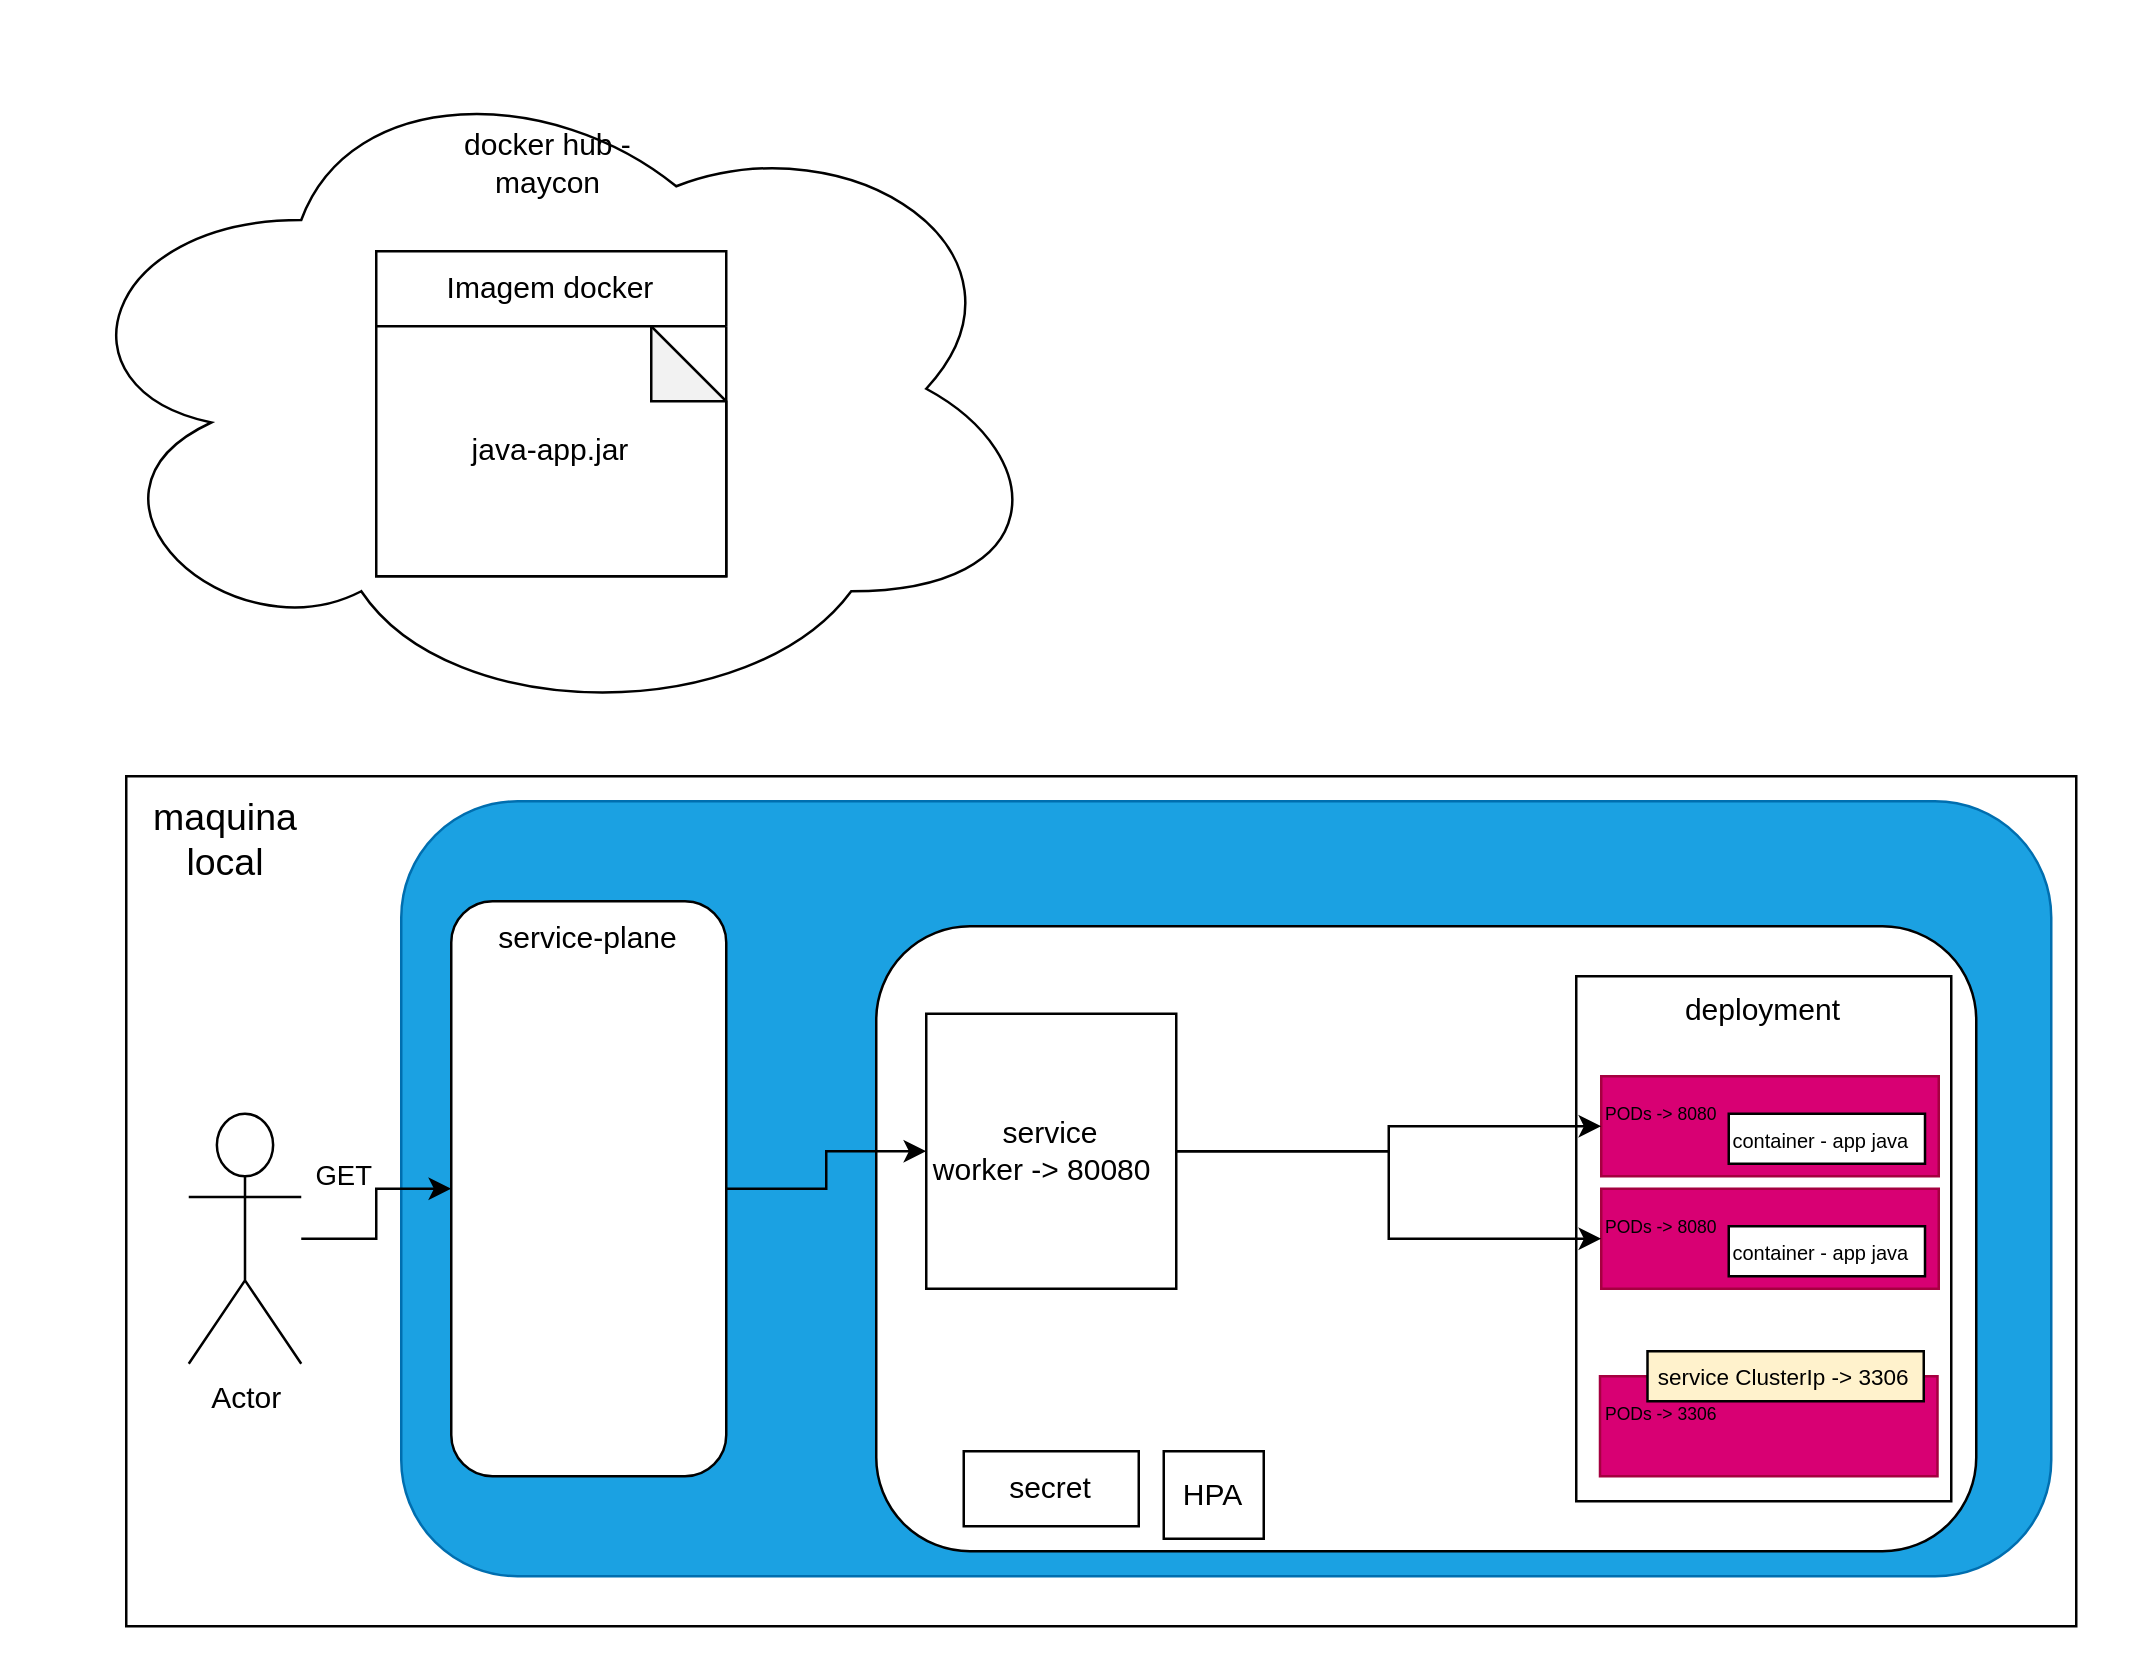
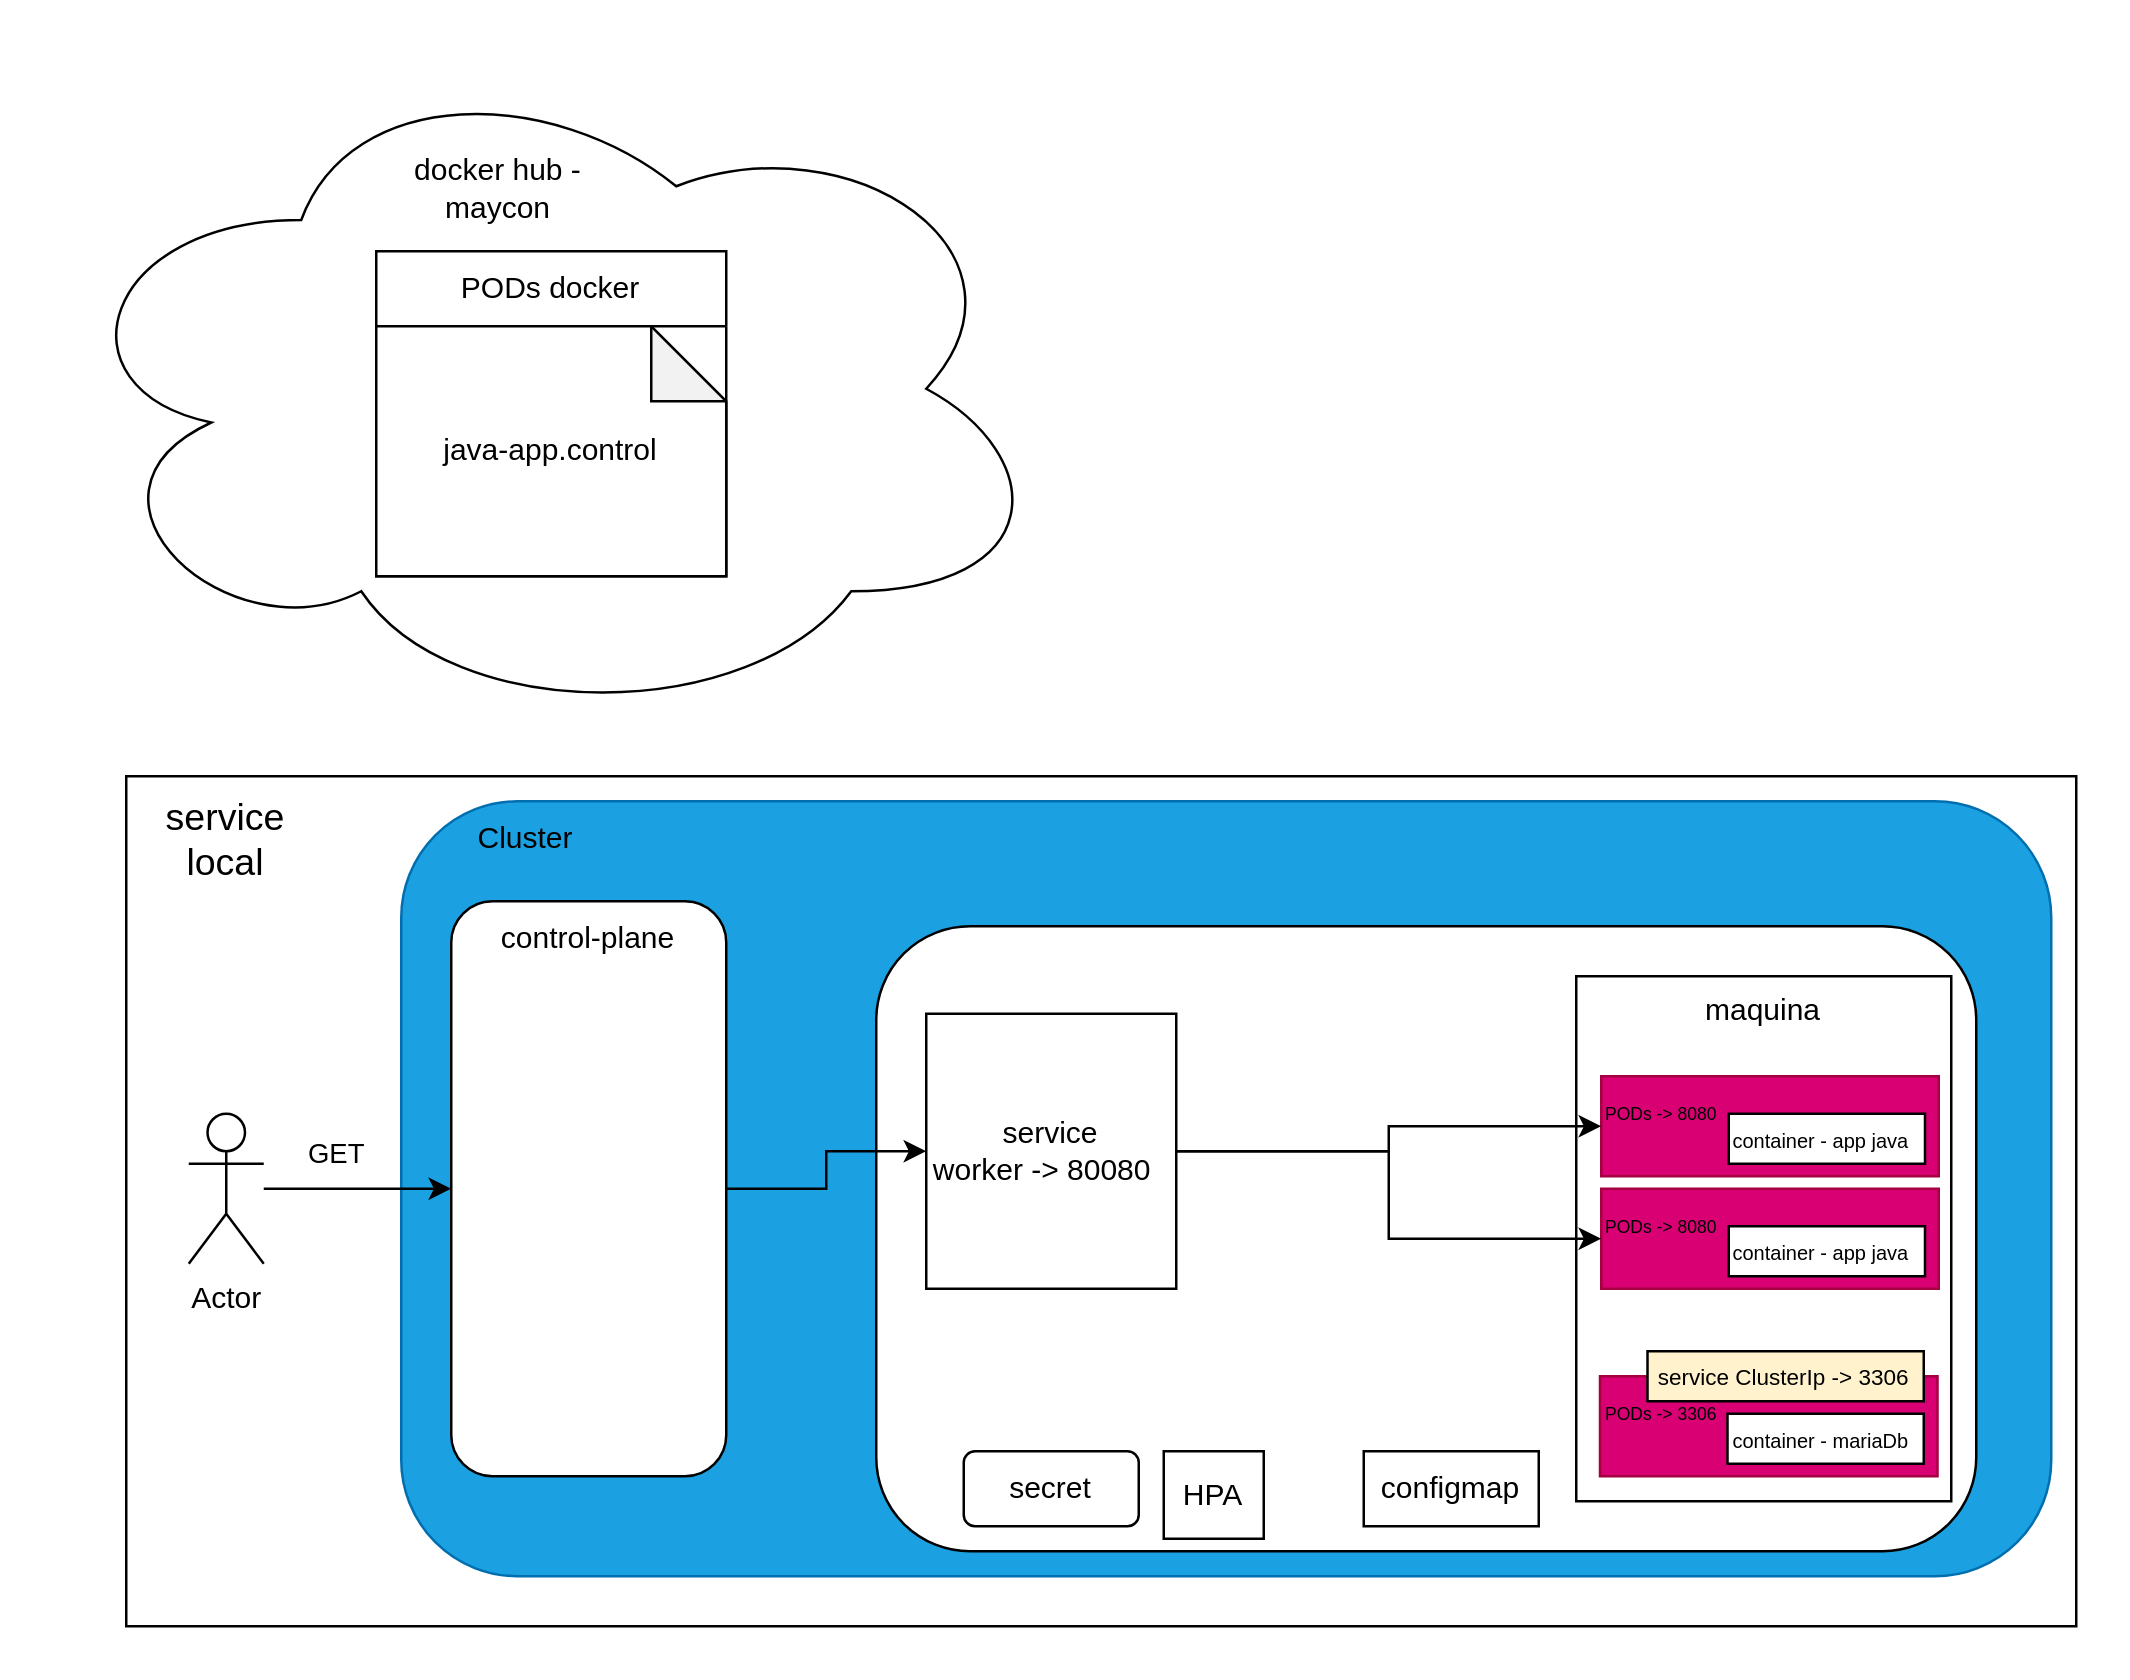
(549, 164) -> (499, 189)
(551, 289) -> (551, 289)
(551, 451) -> (551, 451)
(226, 839) -> (226, 839)
none -> (526, 839)
(589, 939) -> (589, 939)
(1764, 1012) -> (1764, 1012)
(245, 1239) -> (226, 1189)
none -> (1826, 1439)
(1051, 1489) -> (1051, 1489)
none -> (1451, 1489)
